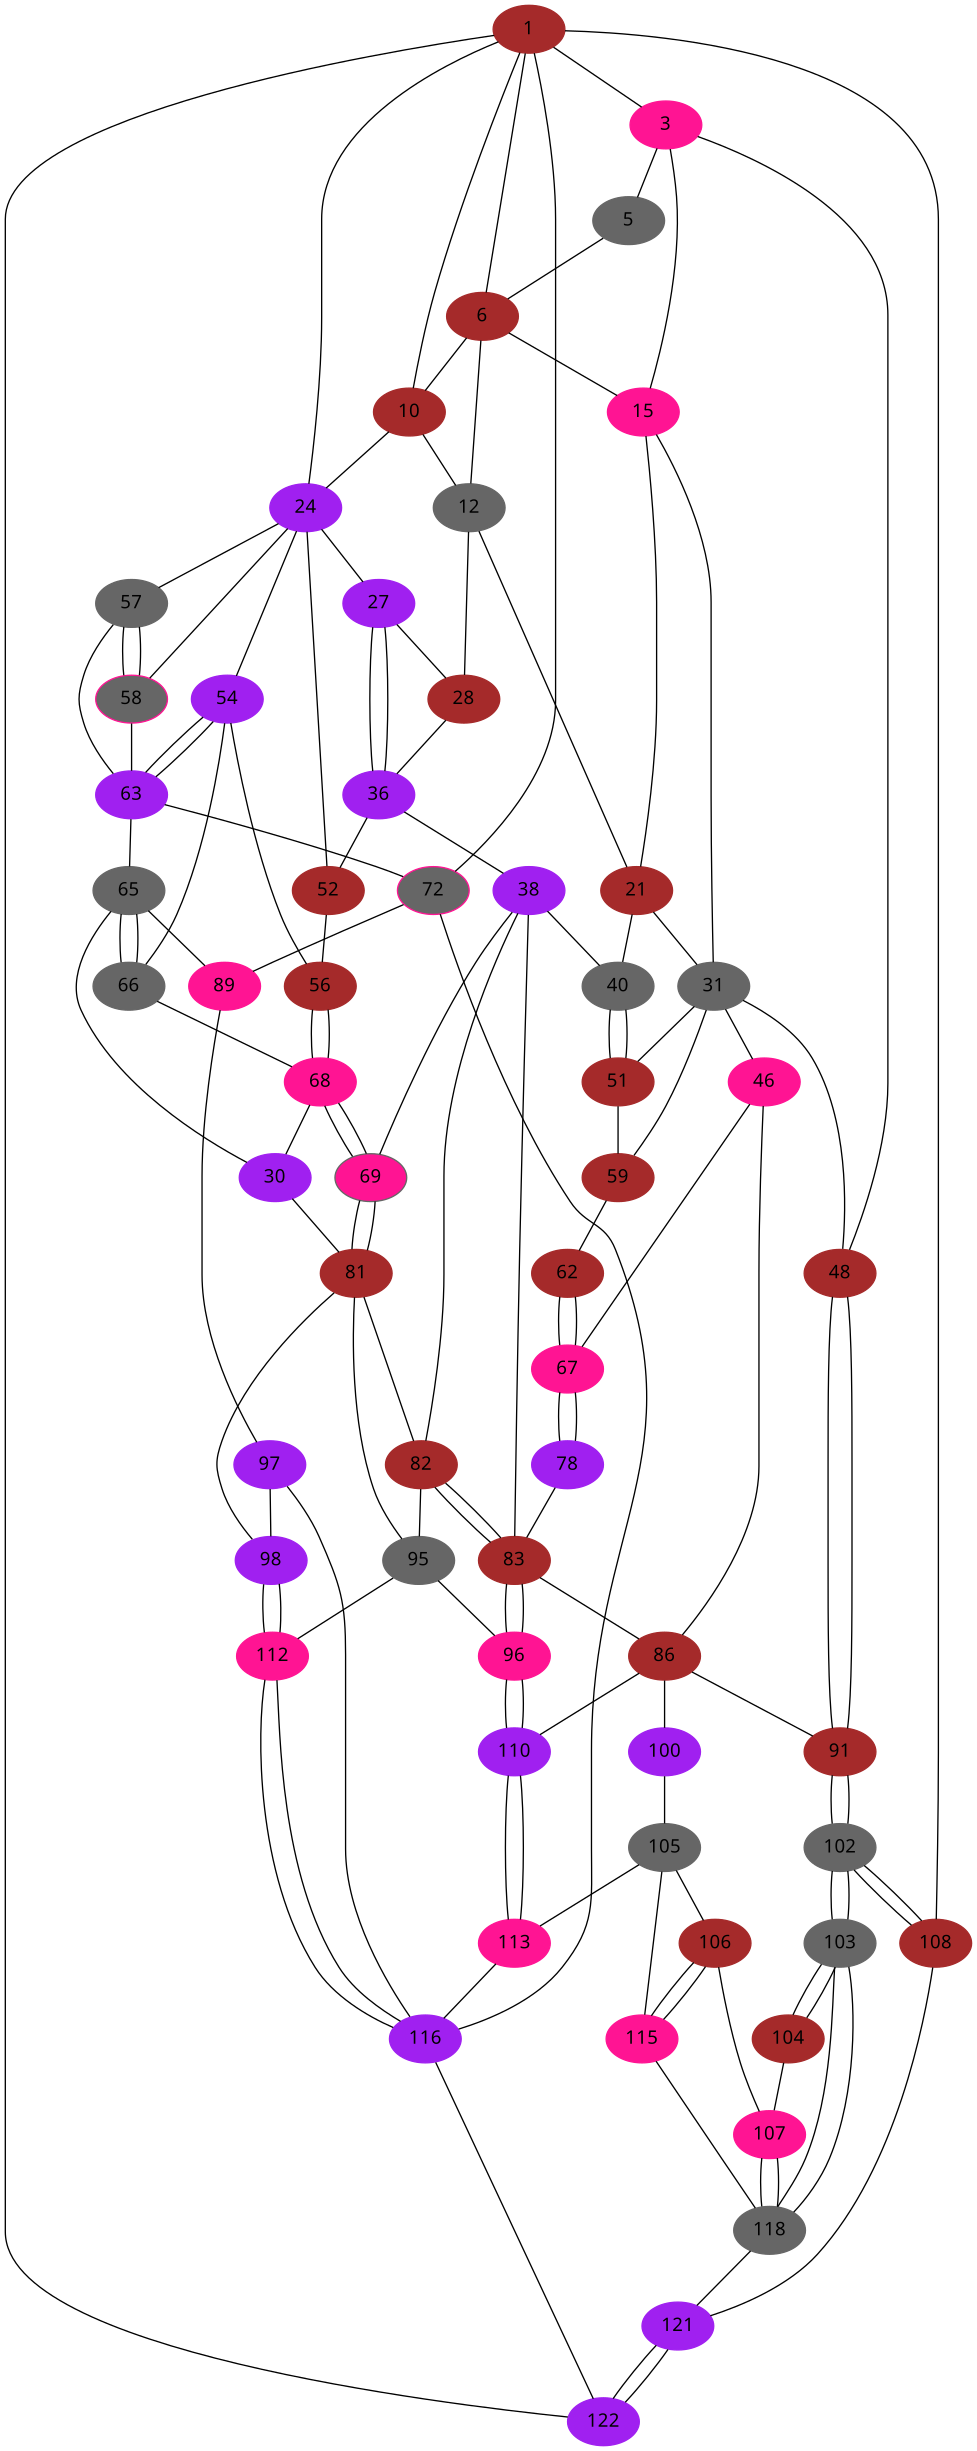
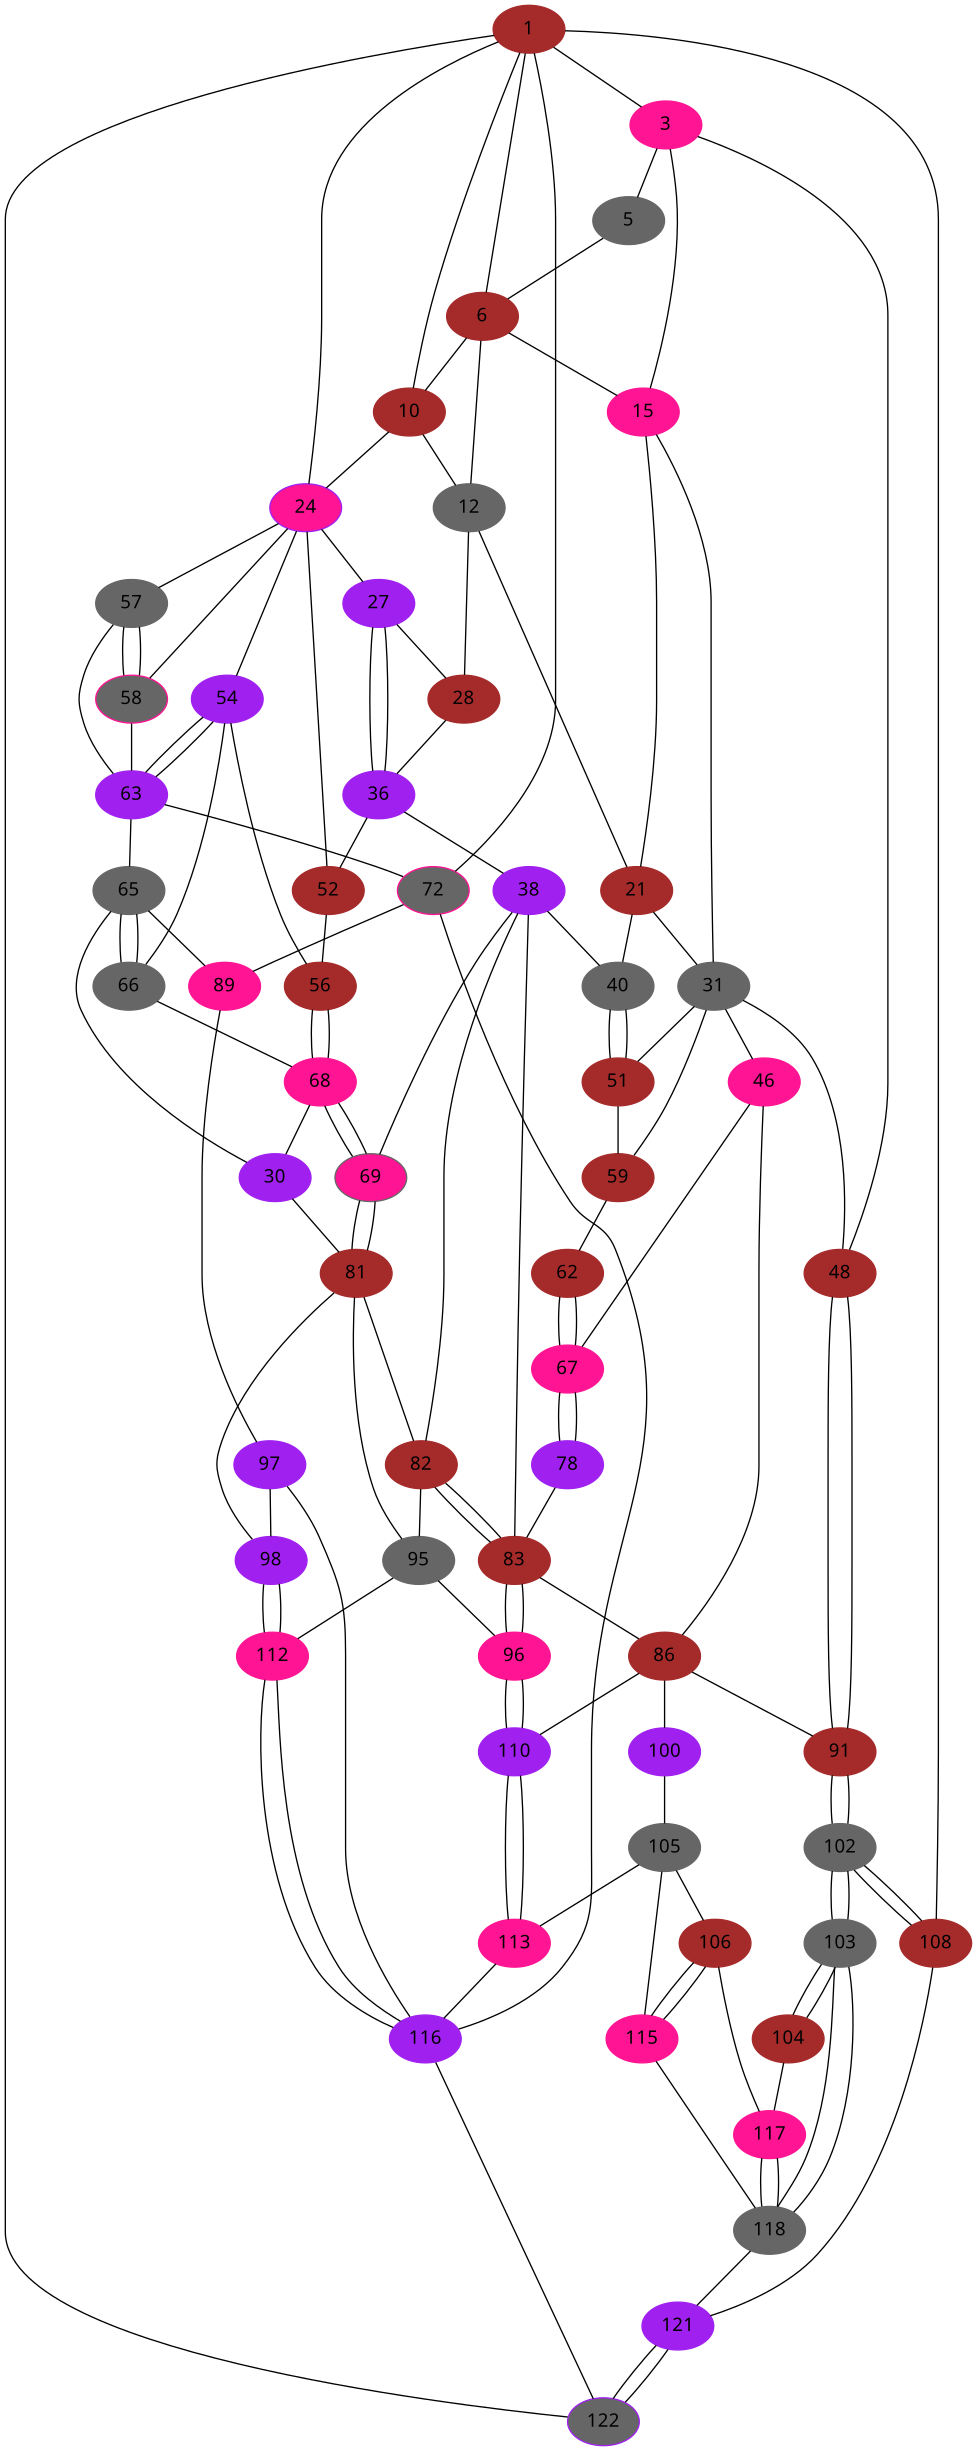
(306, 508) -> (306, 508)
(770, 2135) -> (770, 2135)
(603, 2422) -> (603, 2422)
